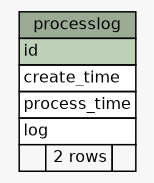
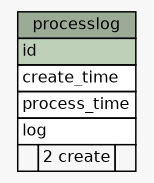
(80, 157) -> (77, 157)
